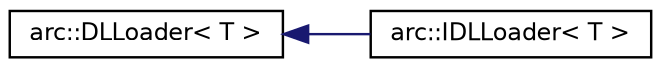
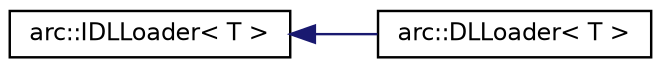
(339, 34) -> (346, 34)
